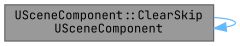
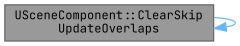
(109, 23) -> (109, 23)
